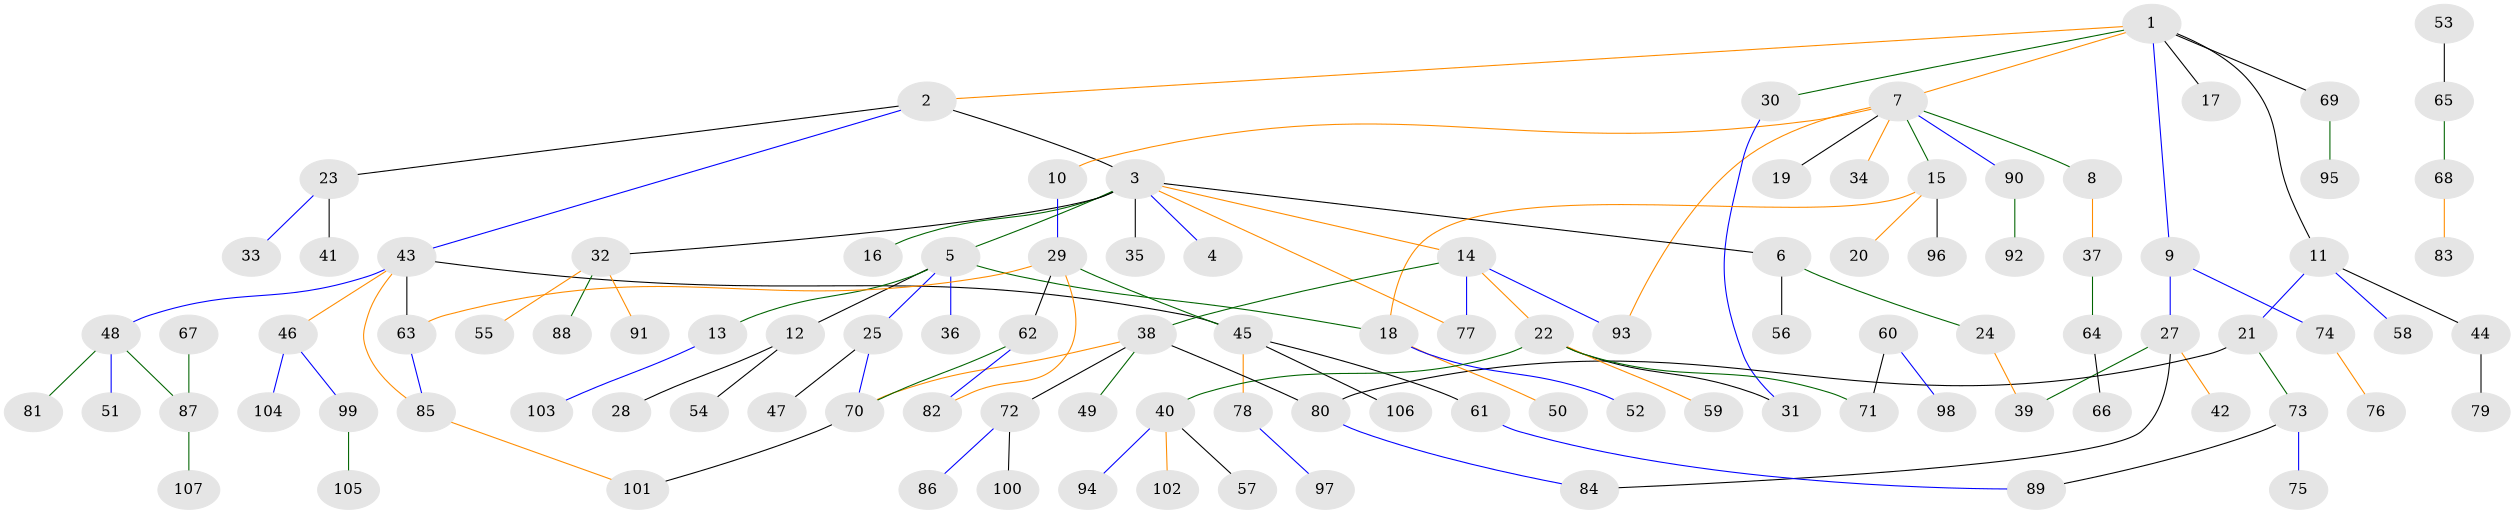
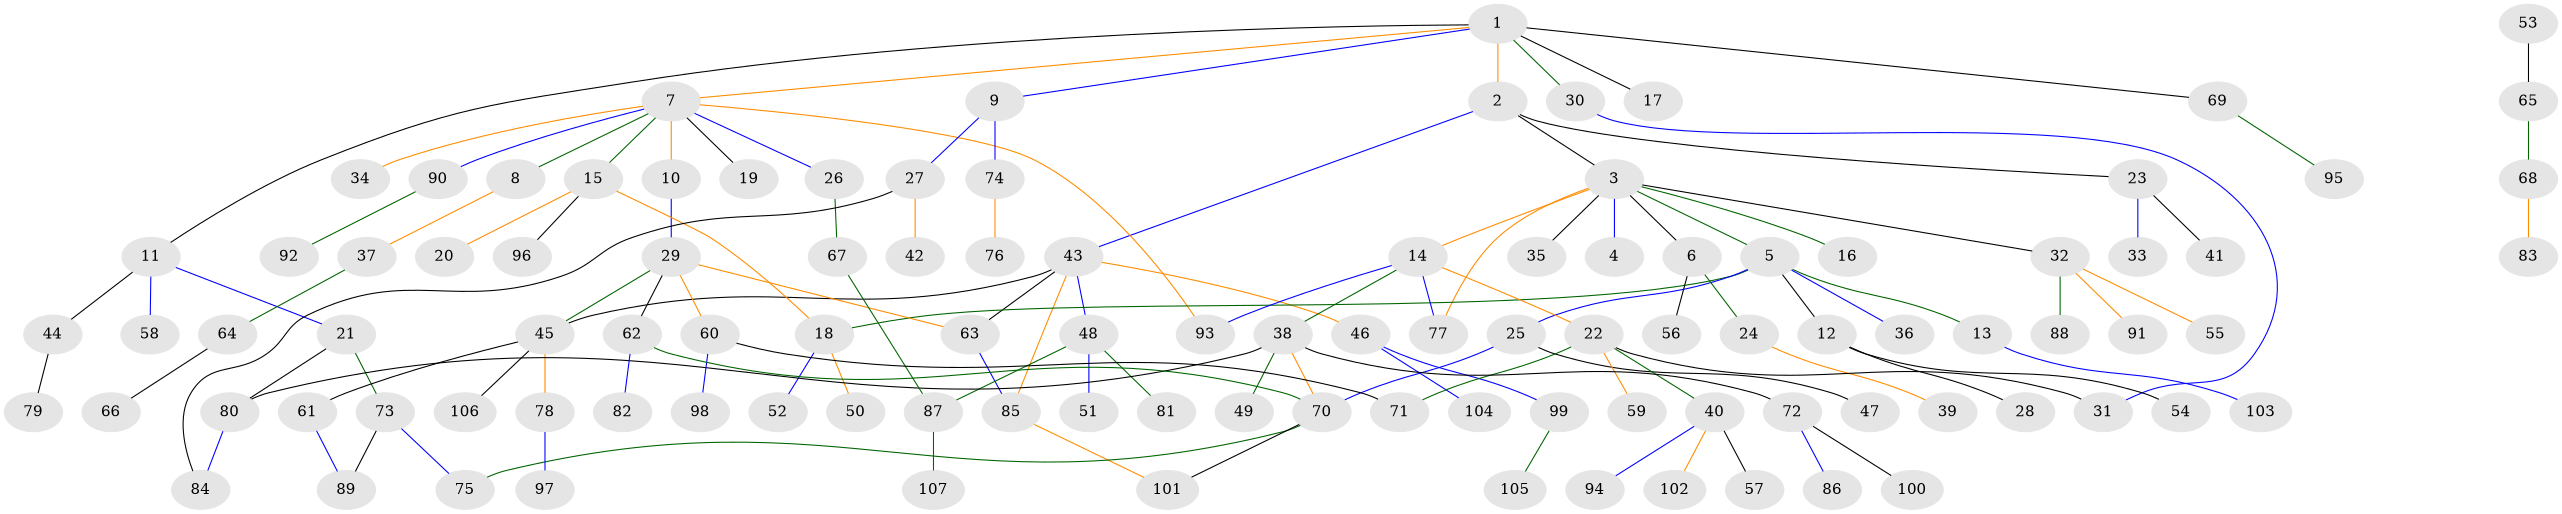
none -> (834, 179)
(2112, 366) -> none
(1053, 370) -> (689, 293)
none -> (894, 452)
